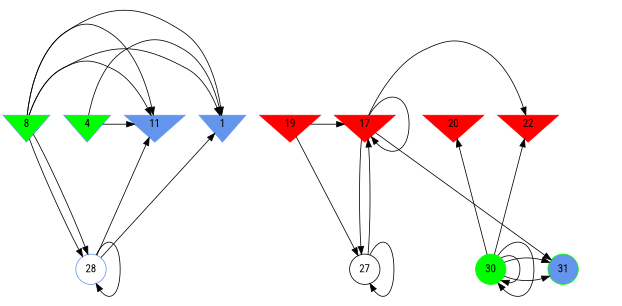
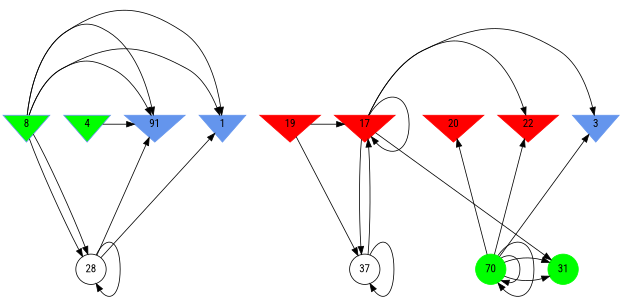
(151, 40) -> none
(155, 124) -> (155, 124)
none -> (596, 124)
(91, 269) -> (91, 269)
(365, 269) -> (365, 269)
(491, 269) -> (491, 269)
(563, 269) -> (563, 269)
